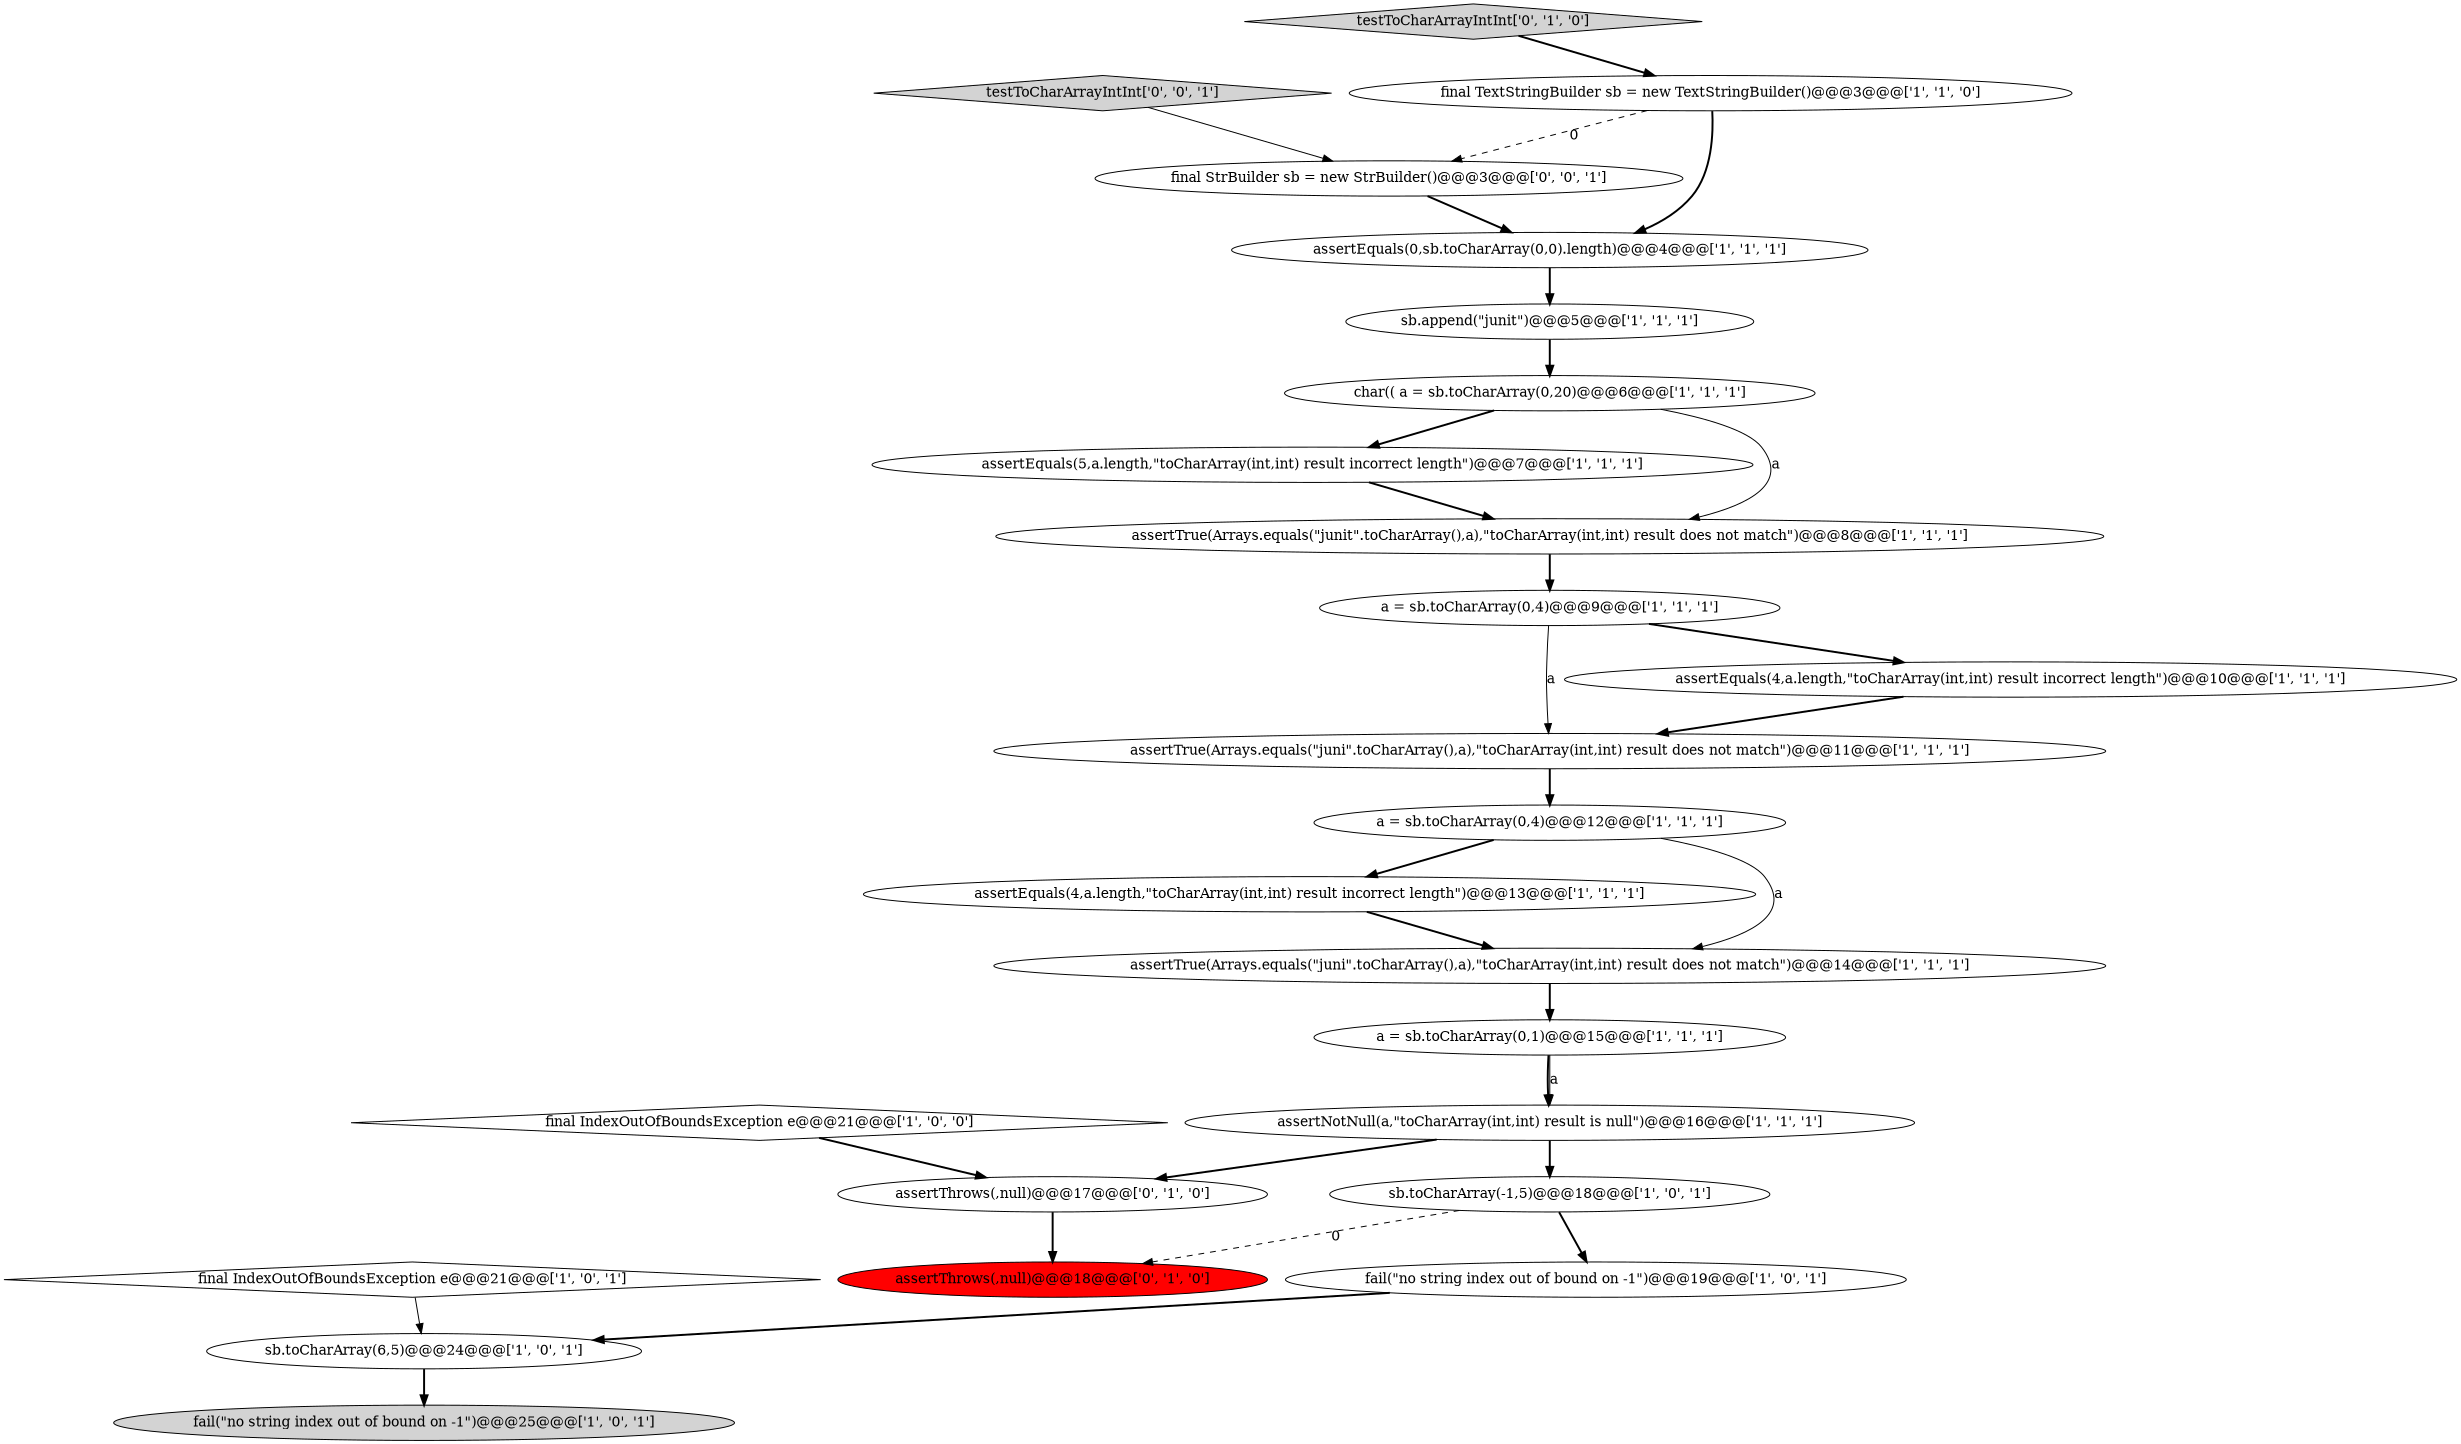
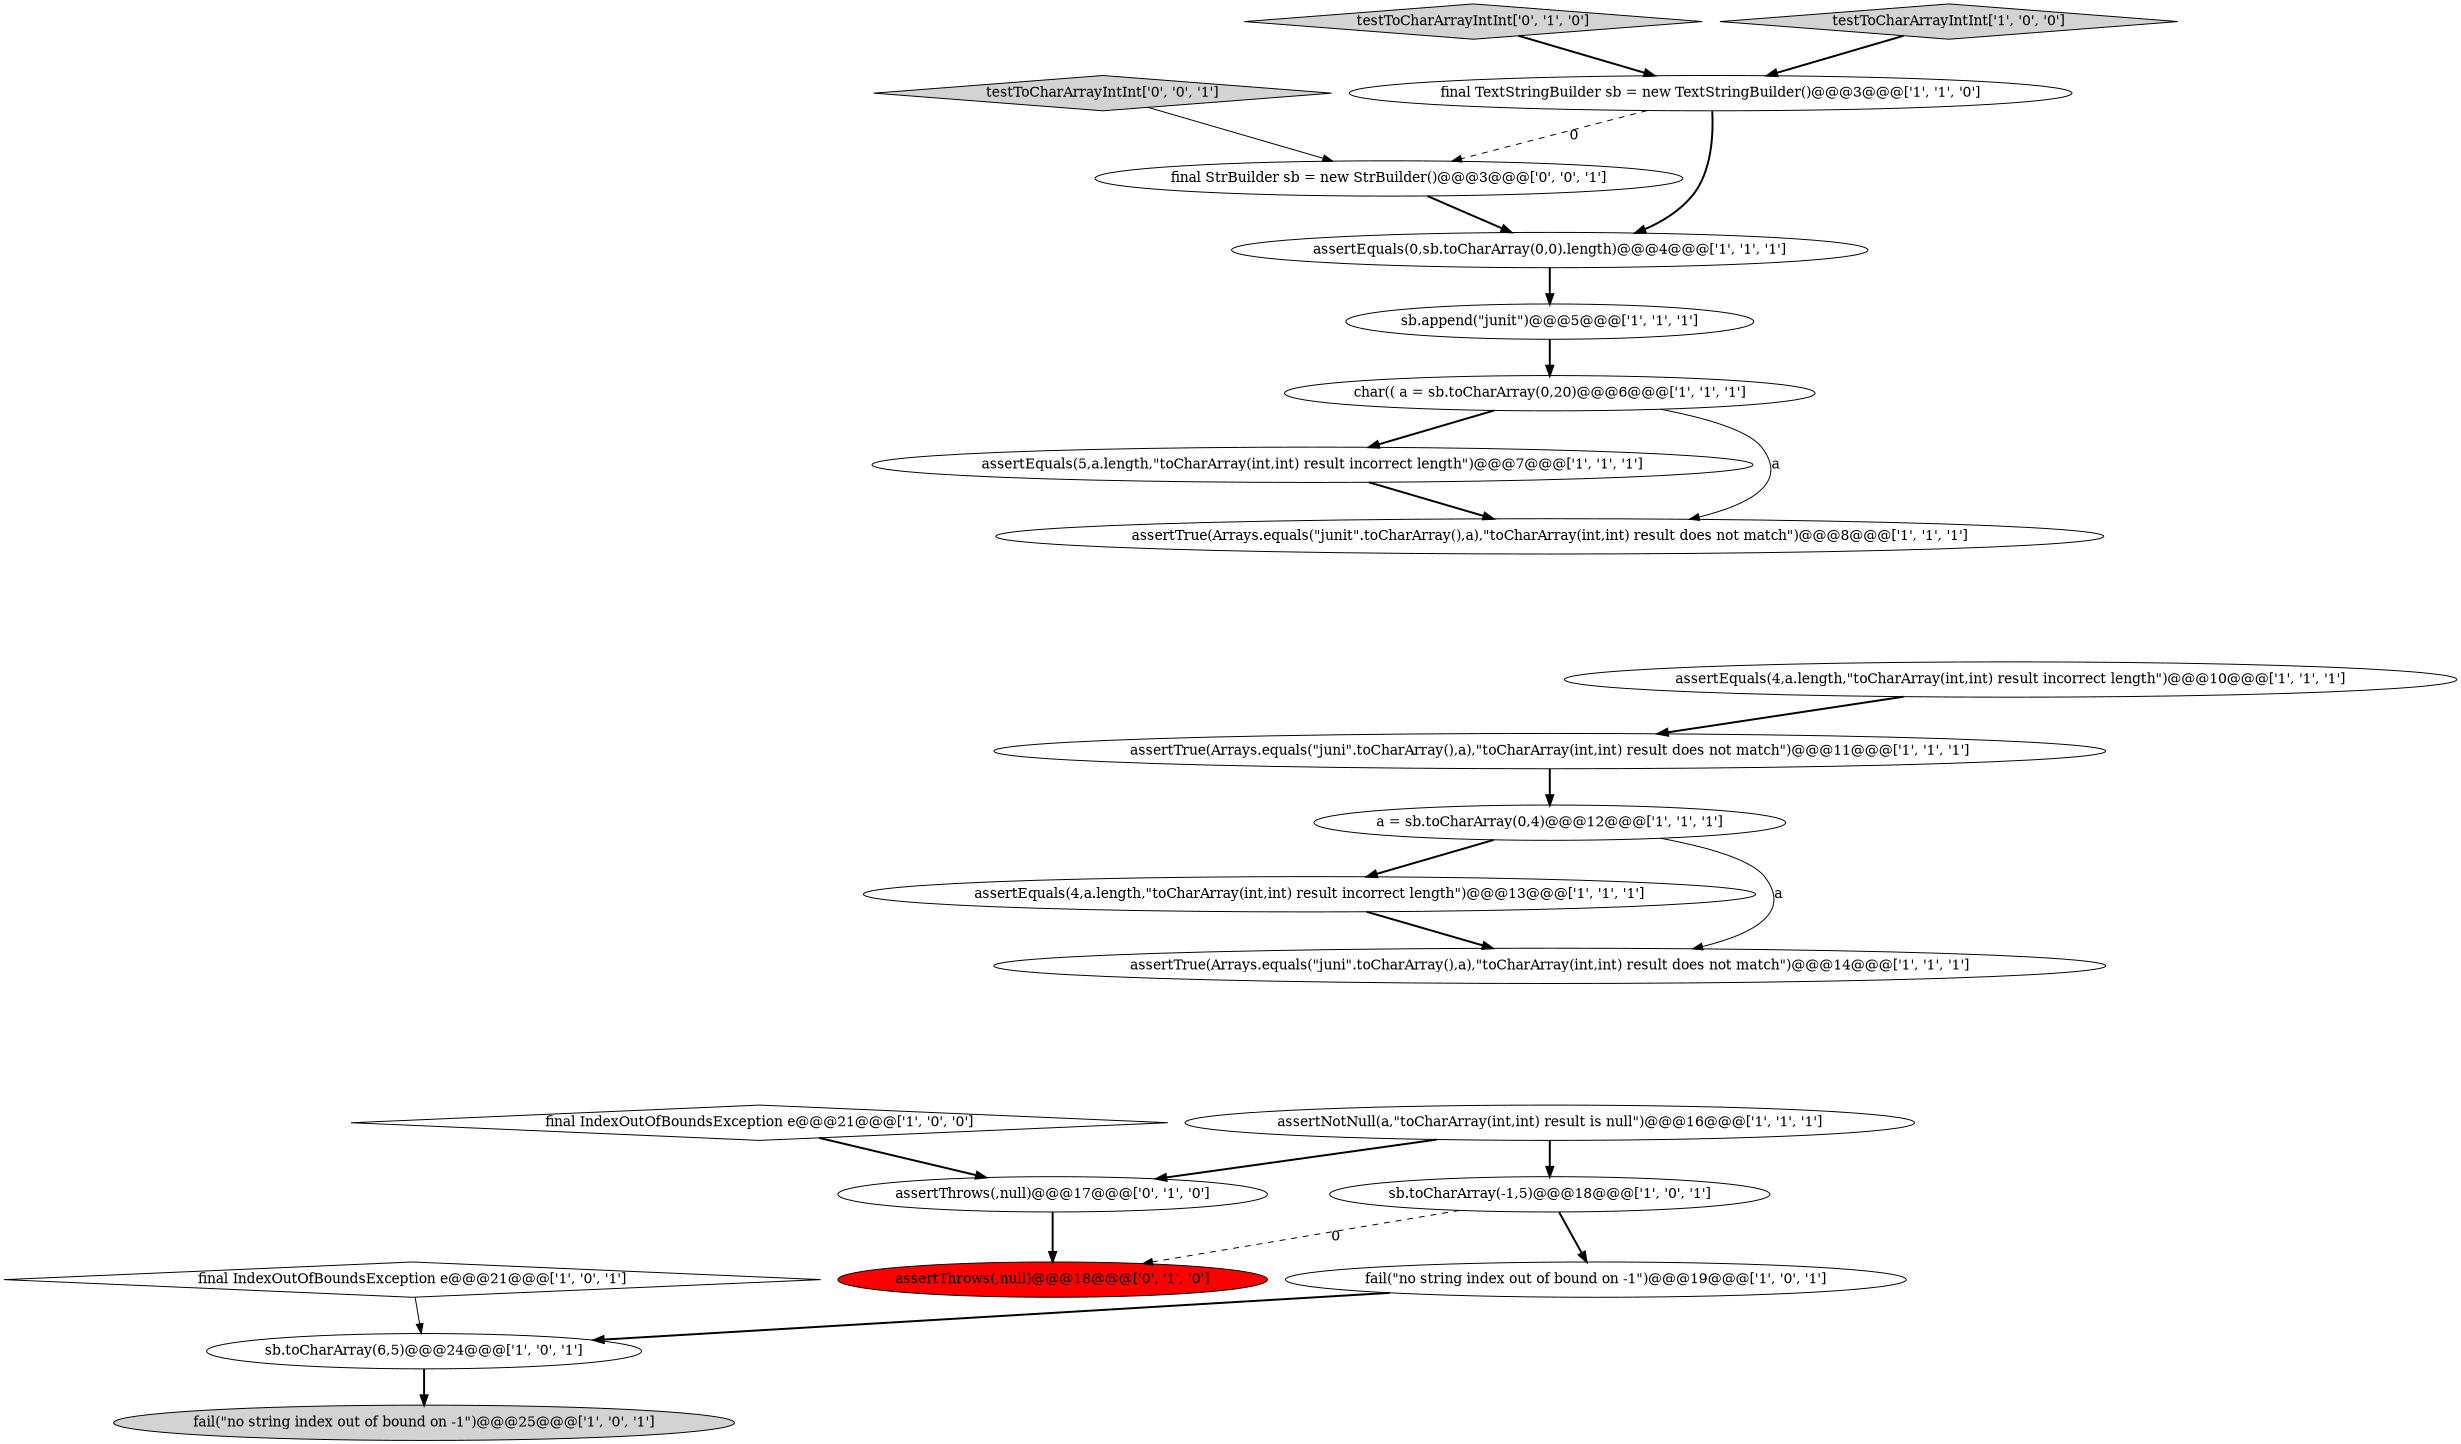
none -> (1949, 22)
(1550, 608) -> none
(1550, 1037) -> none
